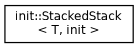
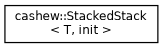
(69, 24) -> (81, 24)
